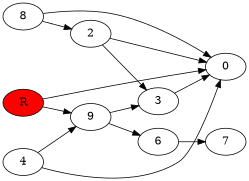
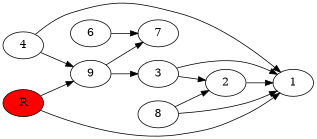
(122, 65) -> (188, 78)
(226, 67) -> (293, 83)
(121, 128) -> (121, 56)
